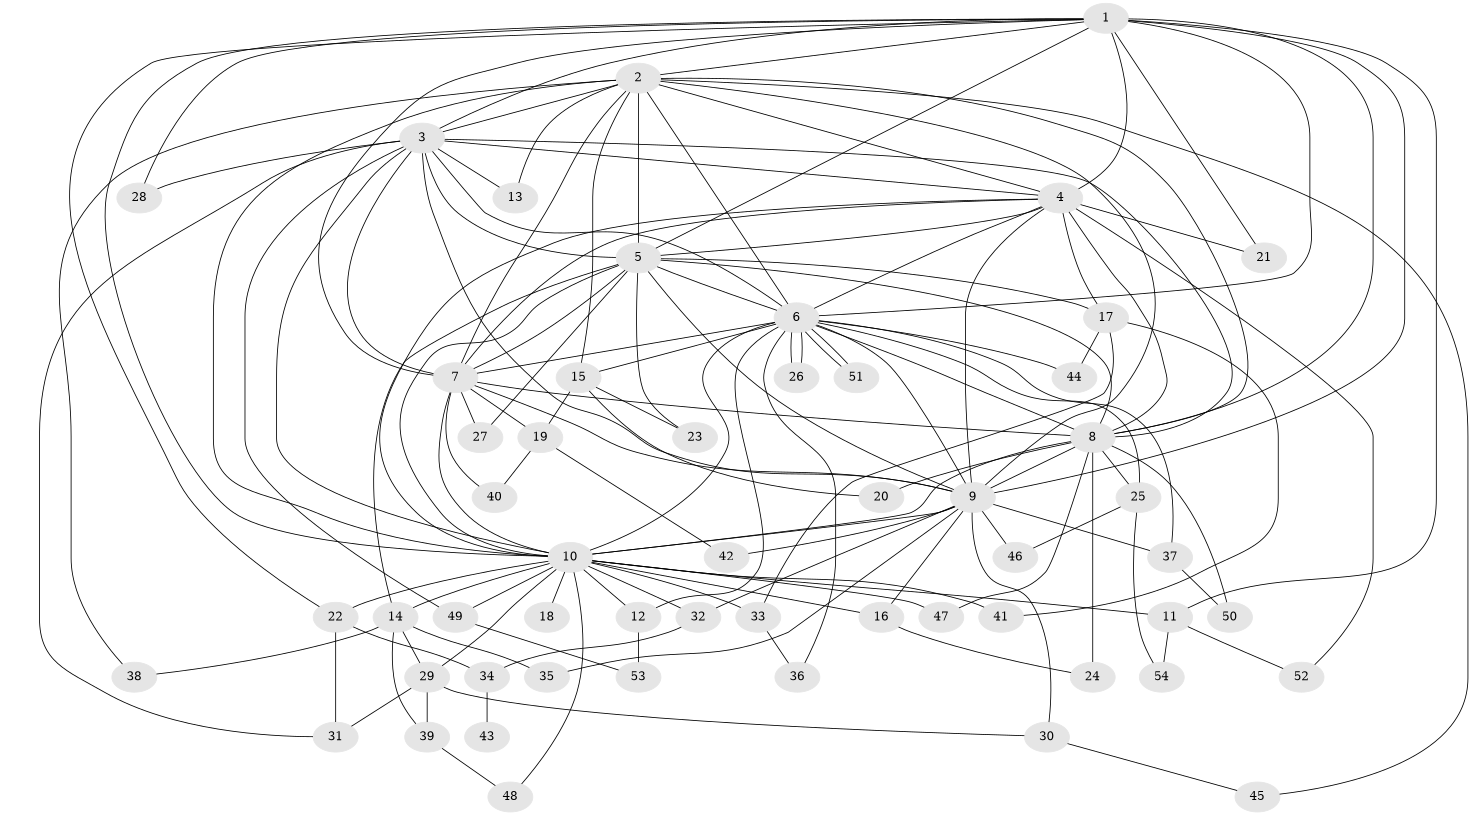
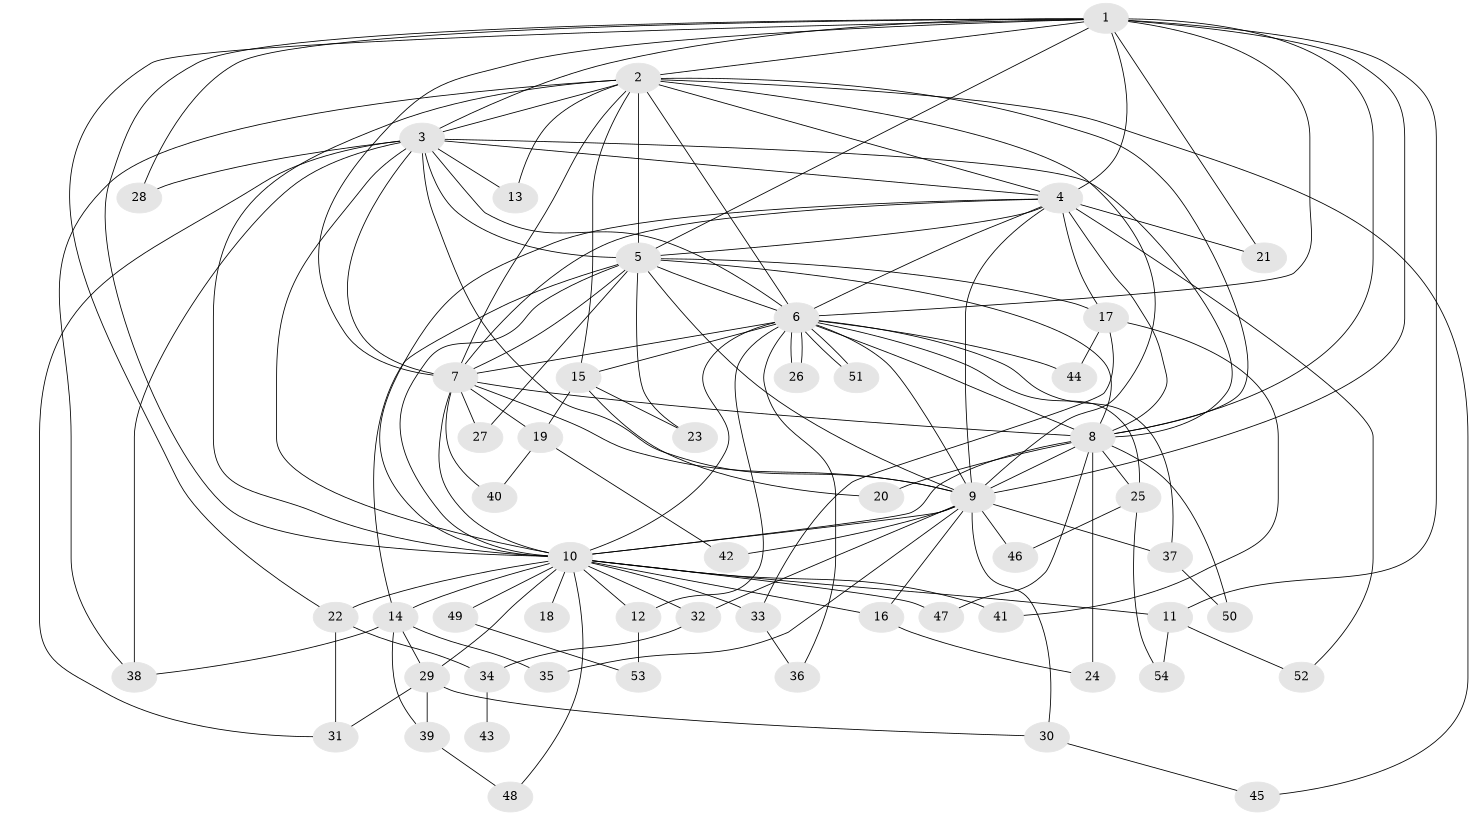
(245, 387) -> (167, 347)
